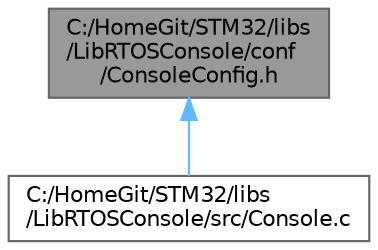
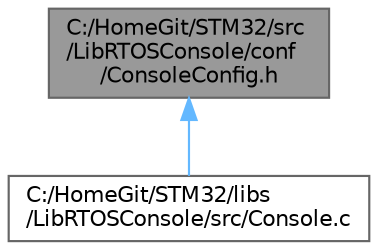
(189, 53) -> (189, 53)
